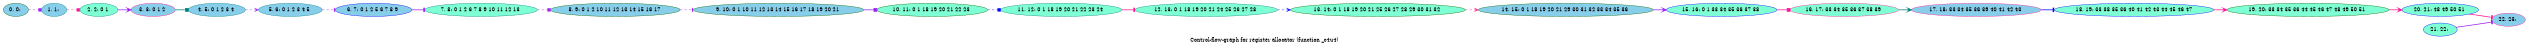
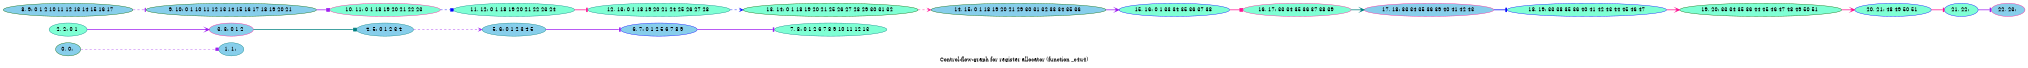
(71, 10) -> none
(328, 10) -> (582, 30)
(542, 10) -> none
(932, 10) -> (385, 10)
(2480, 16) -> (1937, 10)
